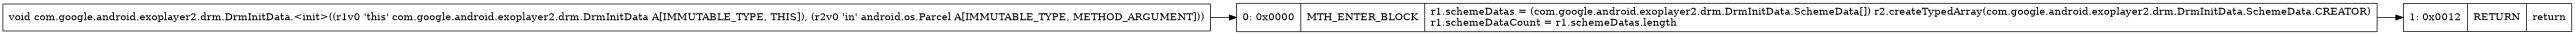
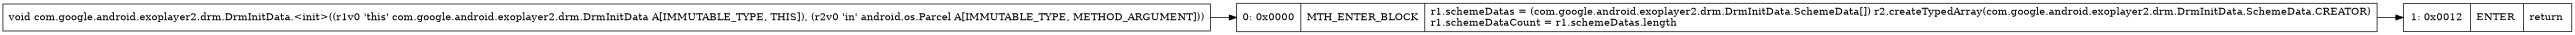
(2497, 17) -> (2496, 17)
